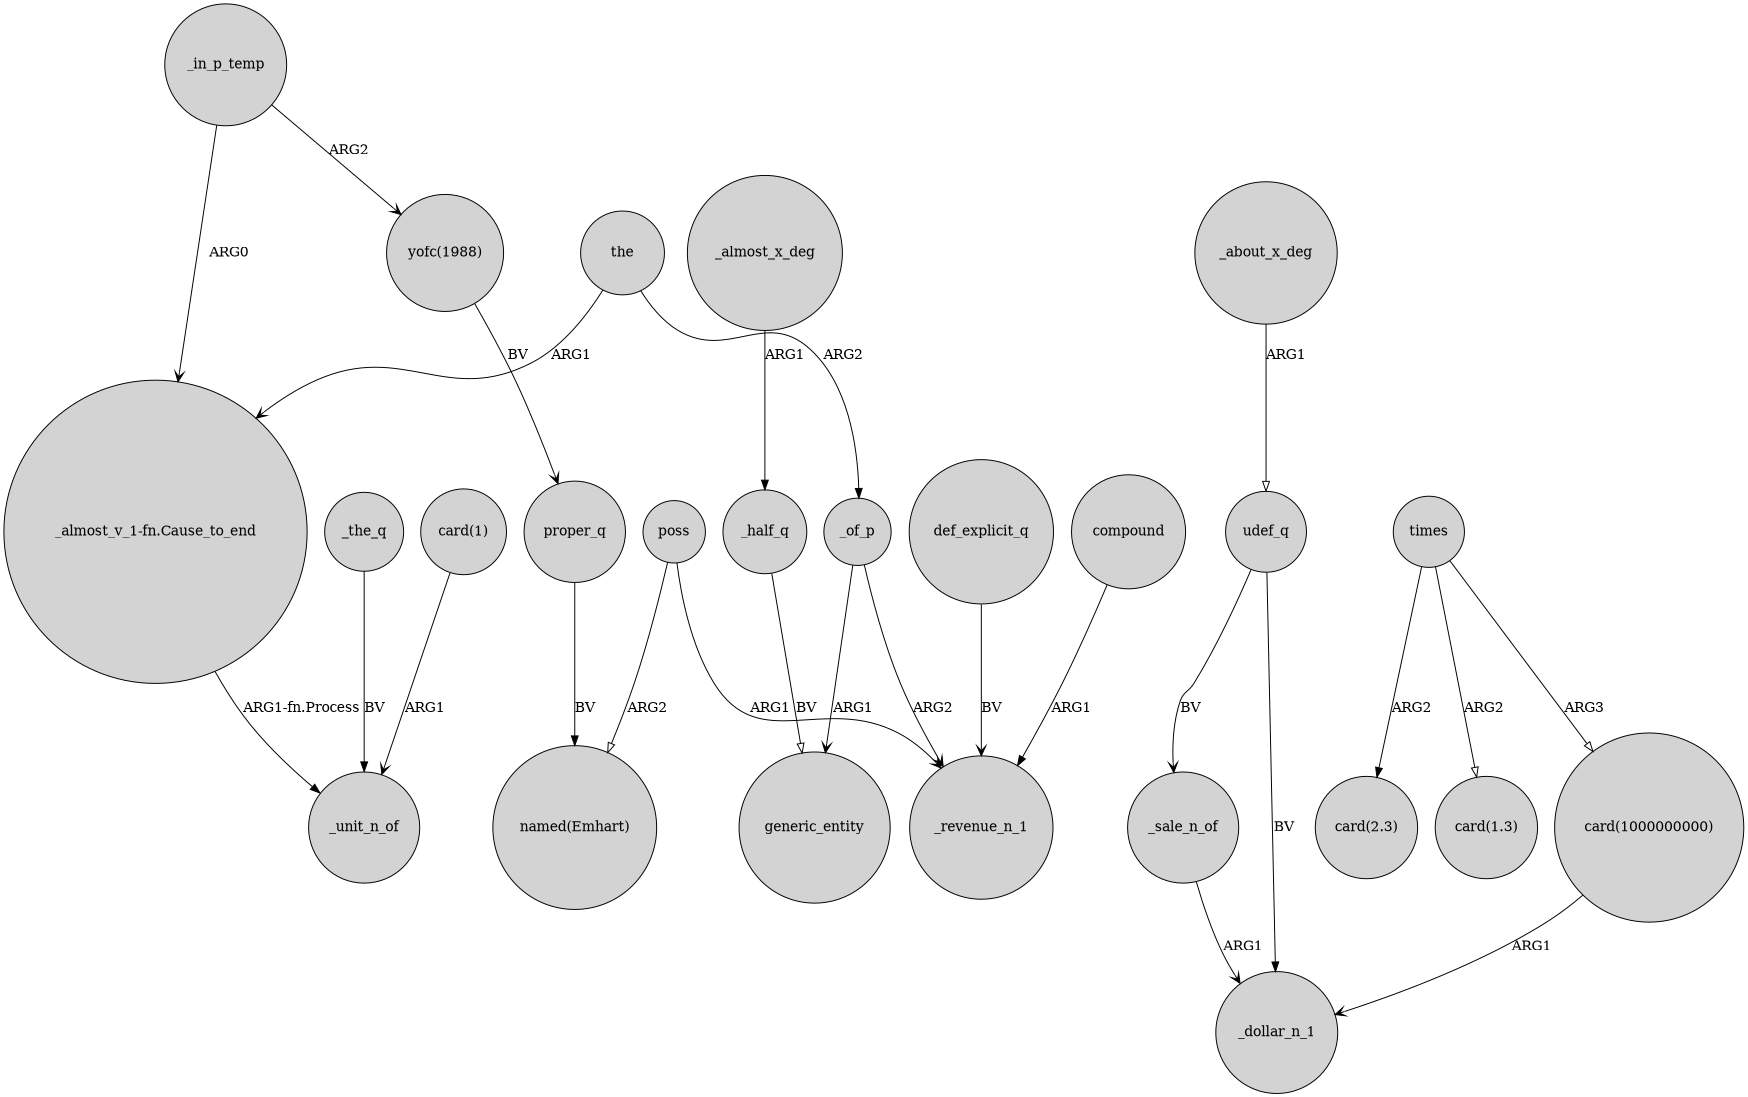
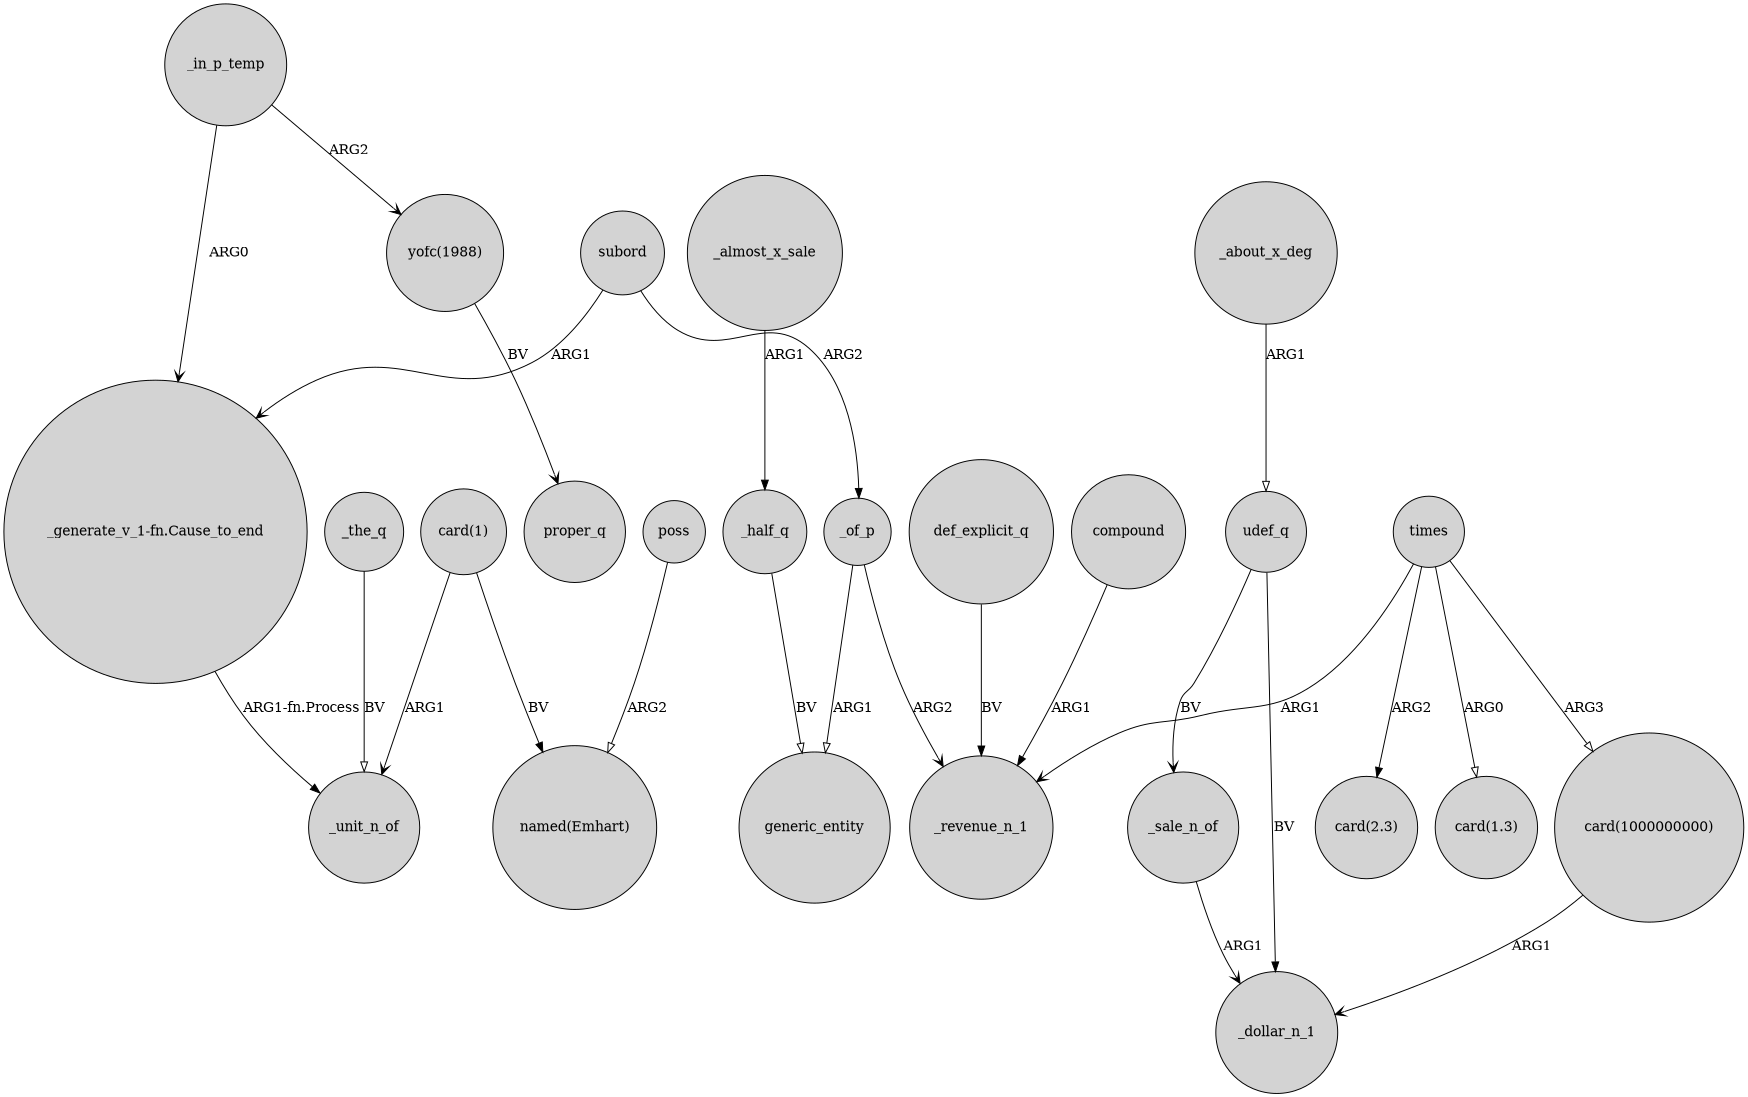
(623, 253) -> (623, 253)
(765, 253) -> (765, 253)
(156, 532) -> (156, 532)
(840, 654) -> (840, 654)
(575, 659) -> (506, 659)
(364, 666) -> (364, 666)
(981, 675) -> (981, 675)
(1484, 708) -> (1484, 708)
(760, 718) -> (1253, 707)
